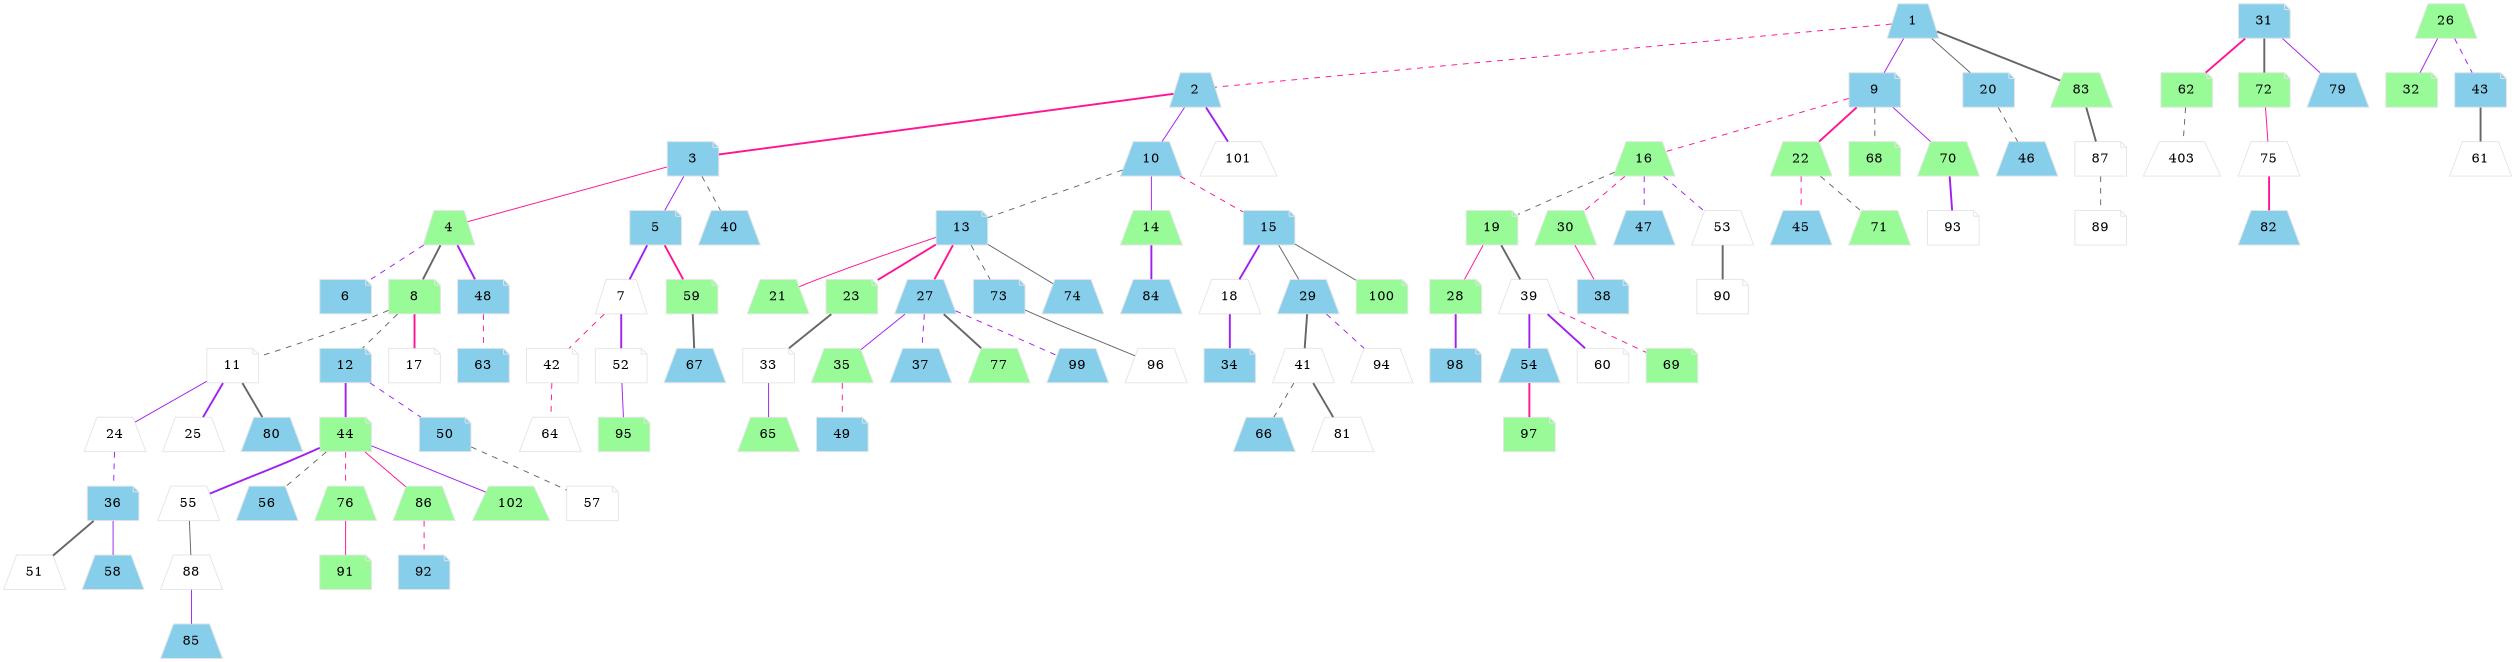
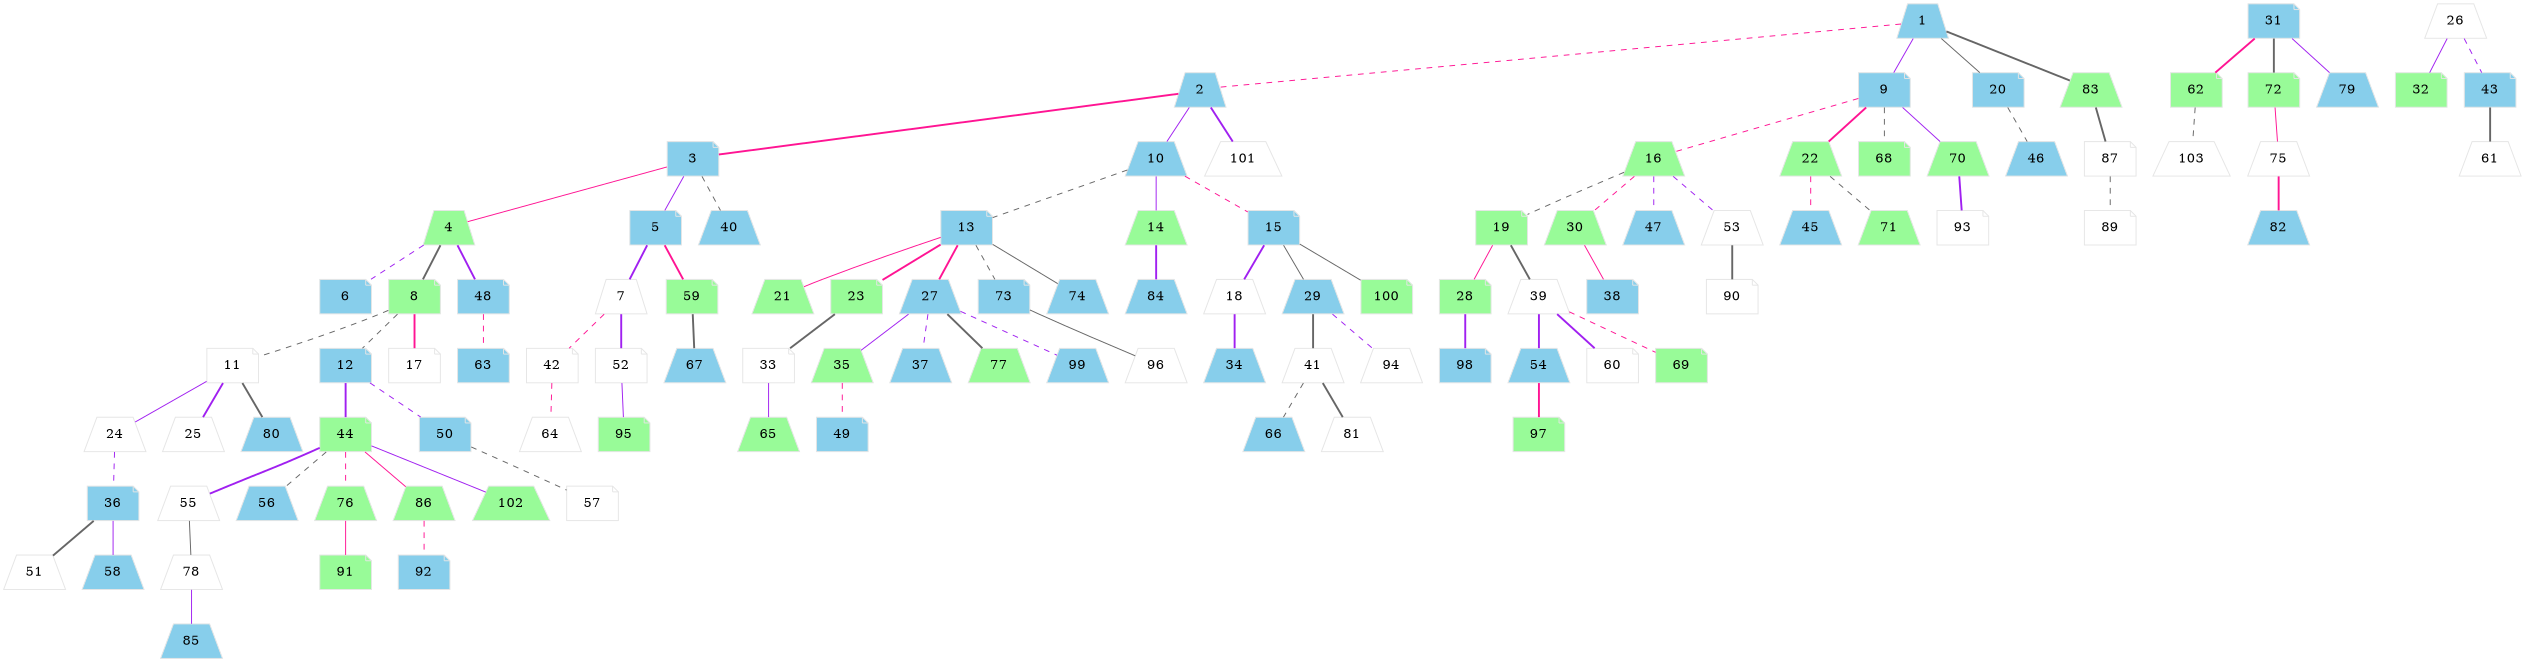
(2446, 21) -> (2456, 21)
(2182, 159) -> (2192, 159)
(1230, 366) -> (1235, 366)
(192, 572) -> (192, 572)
